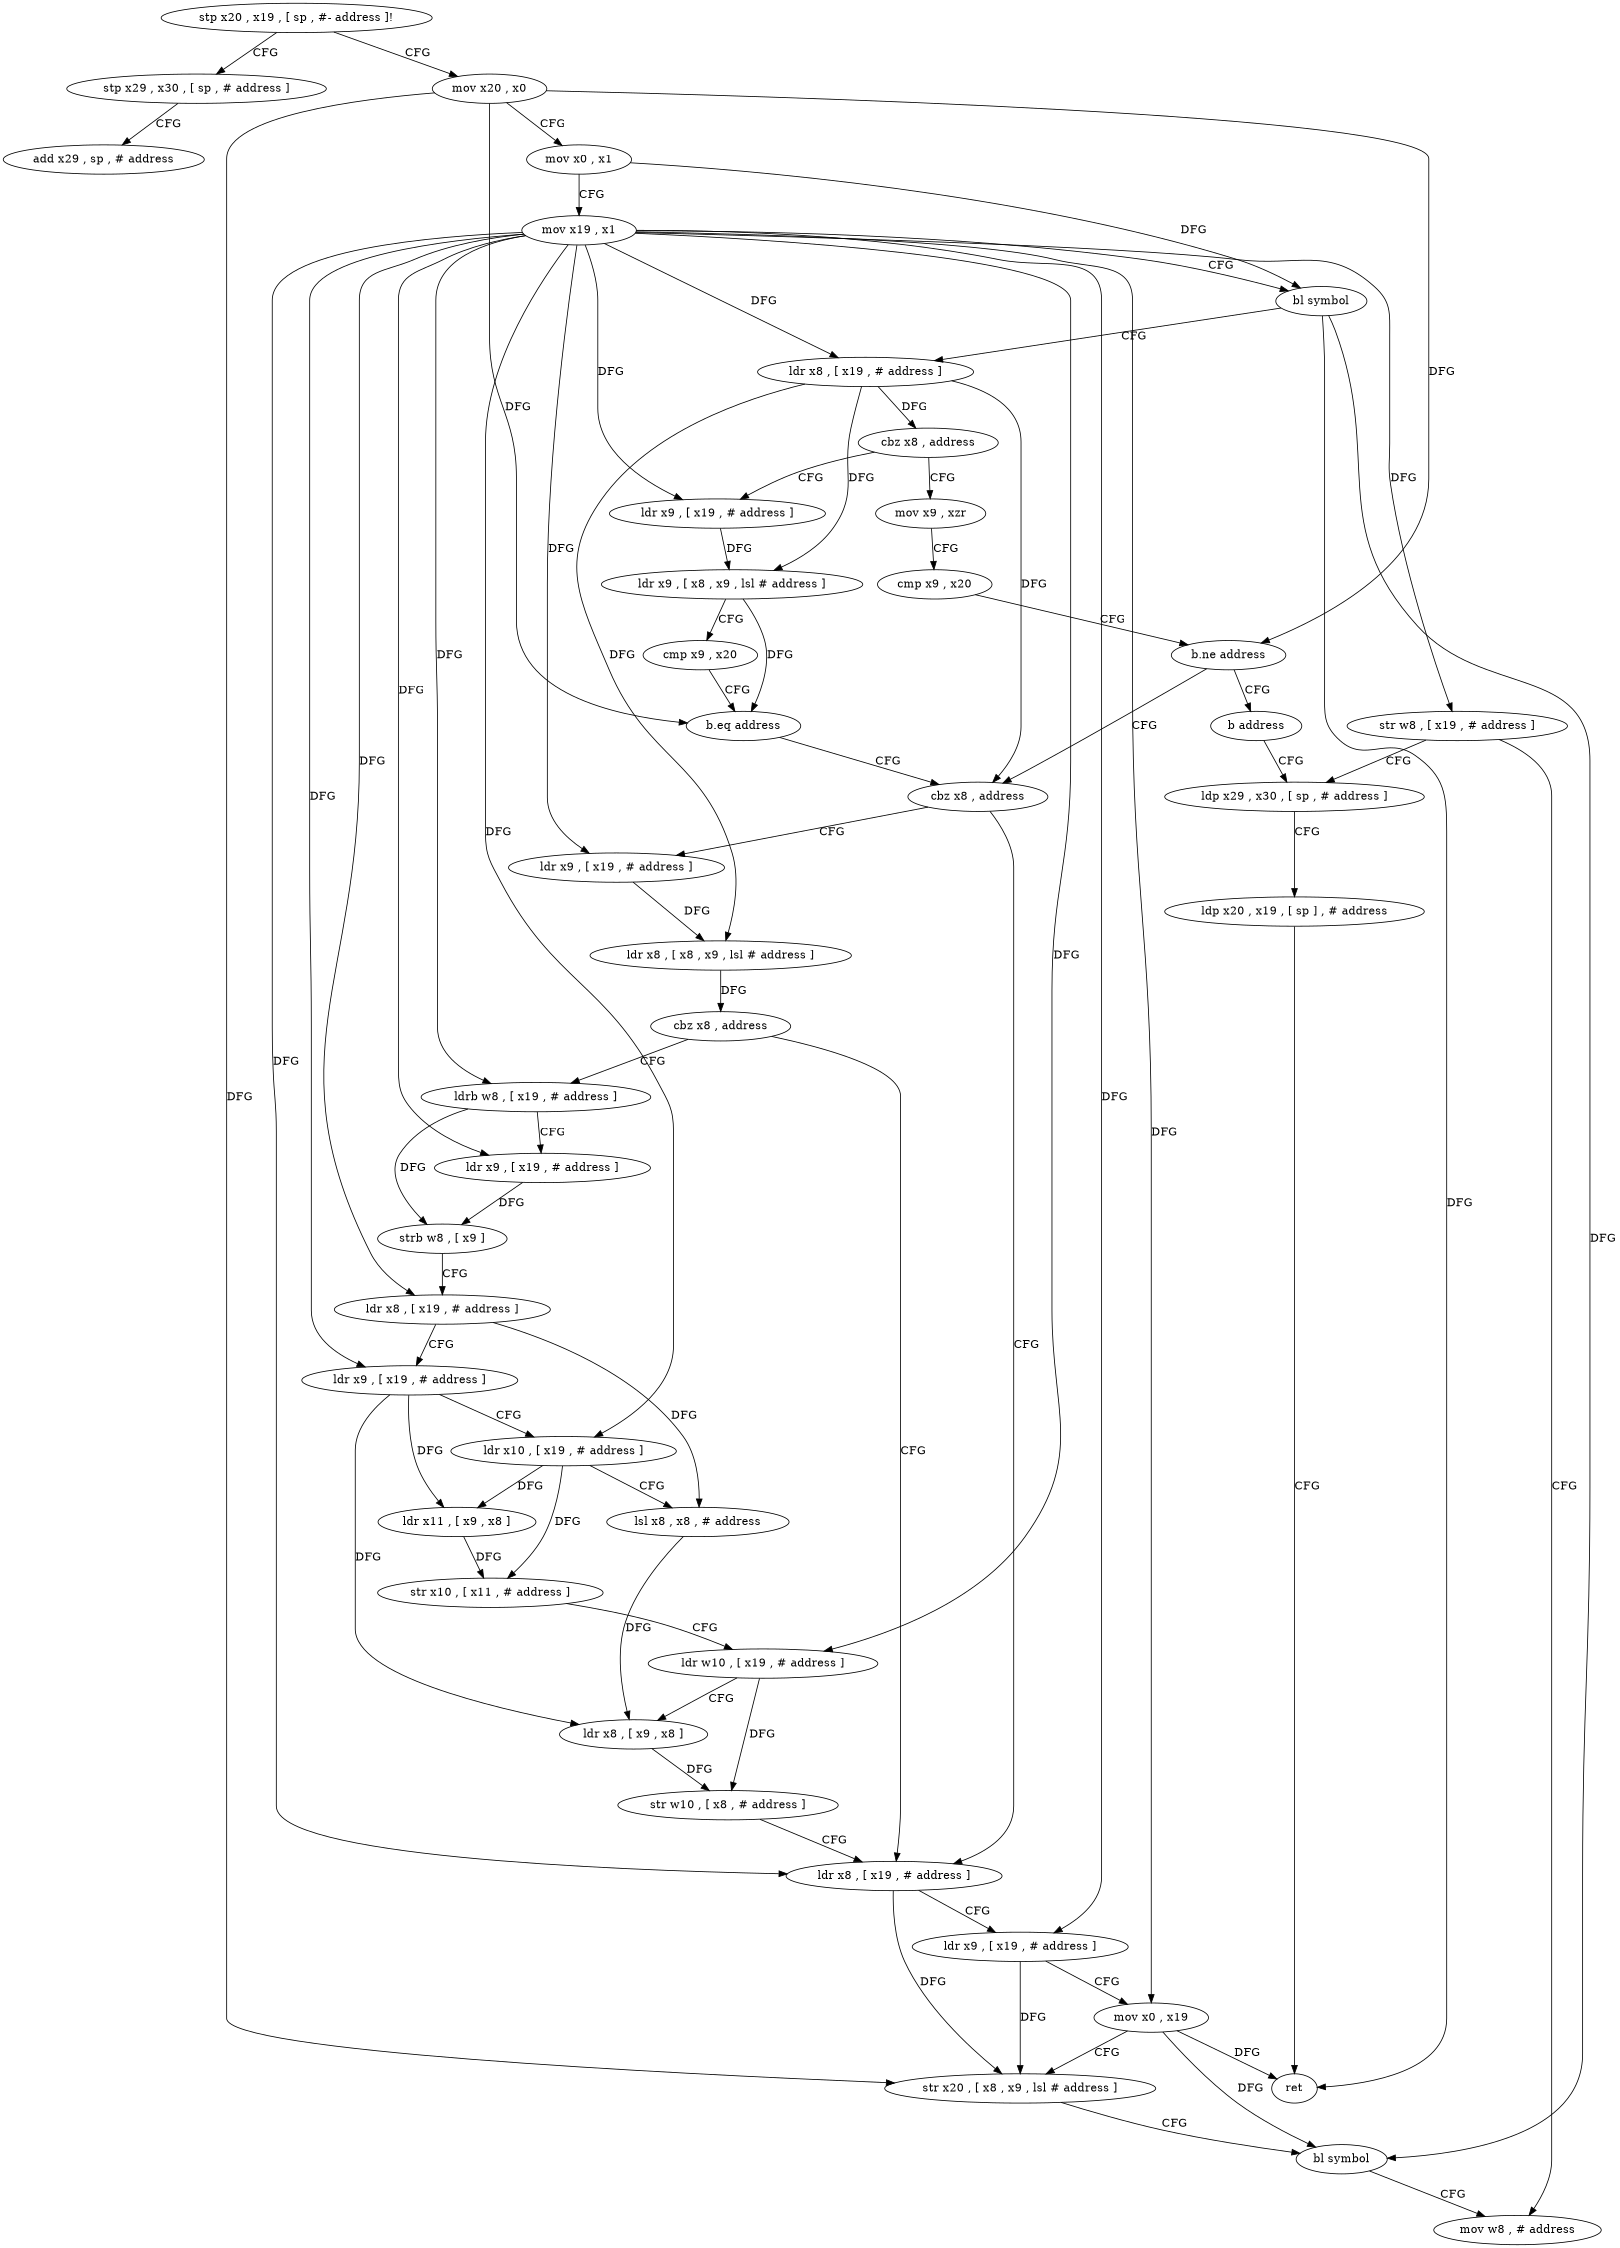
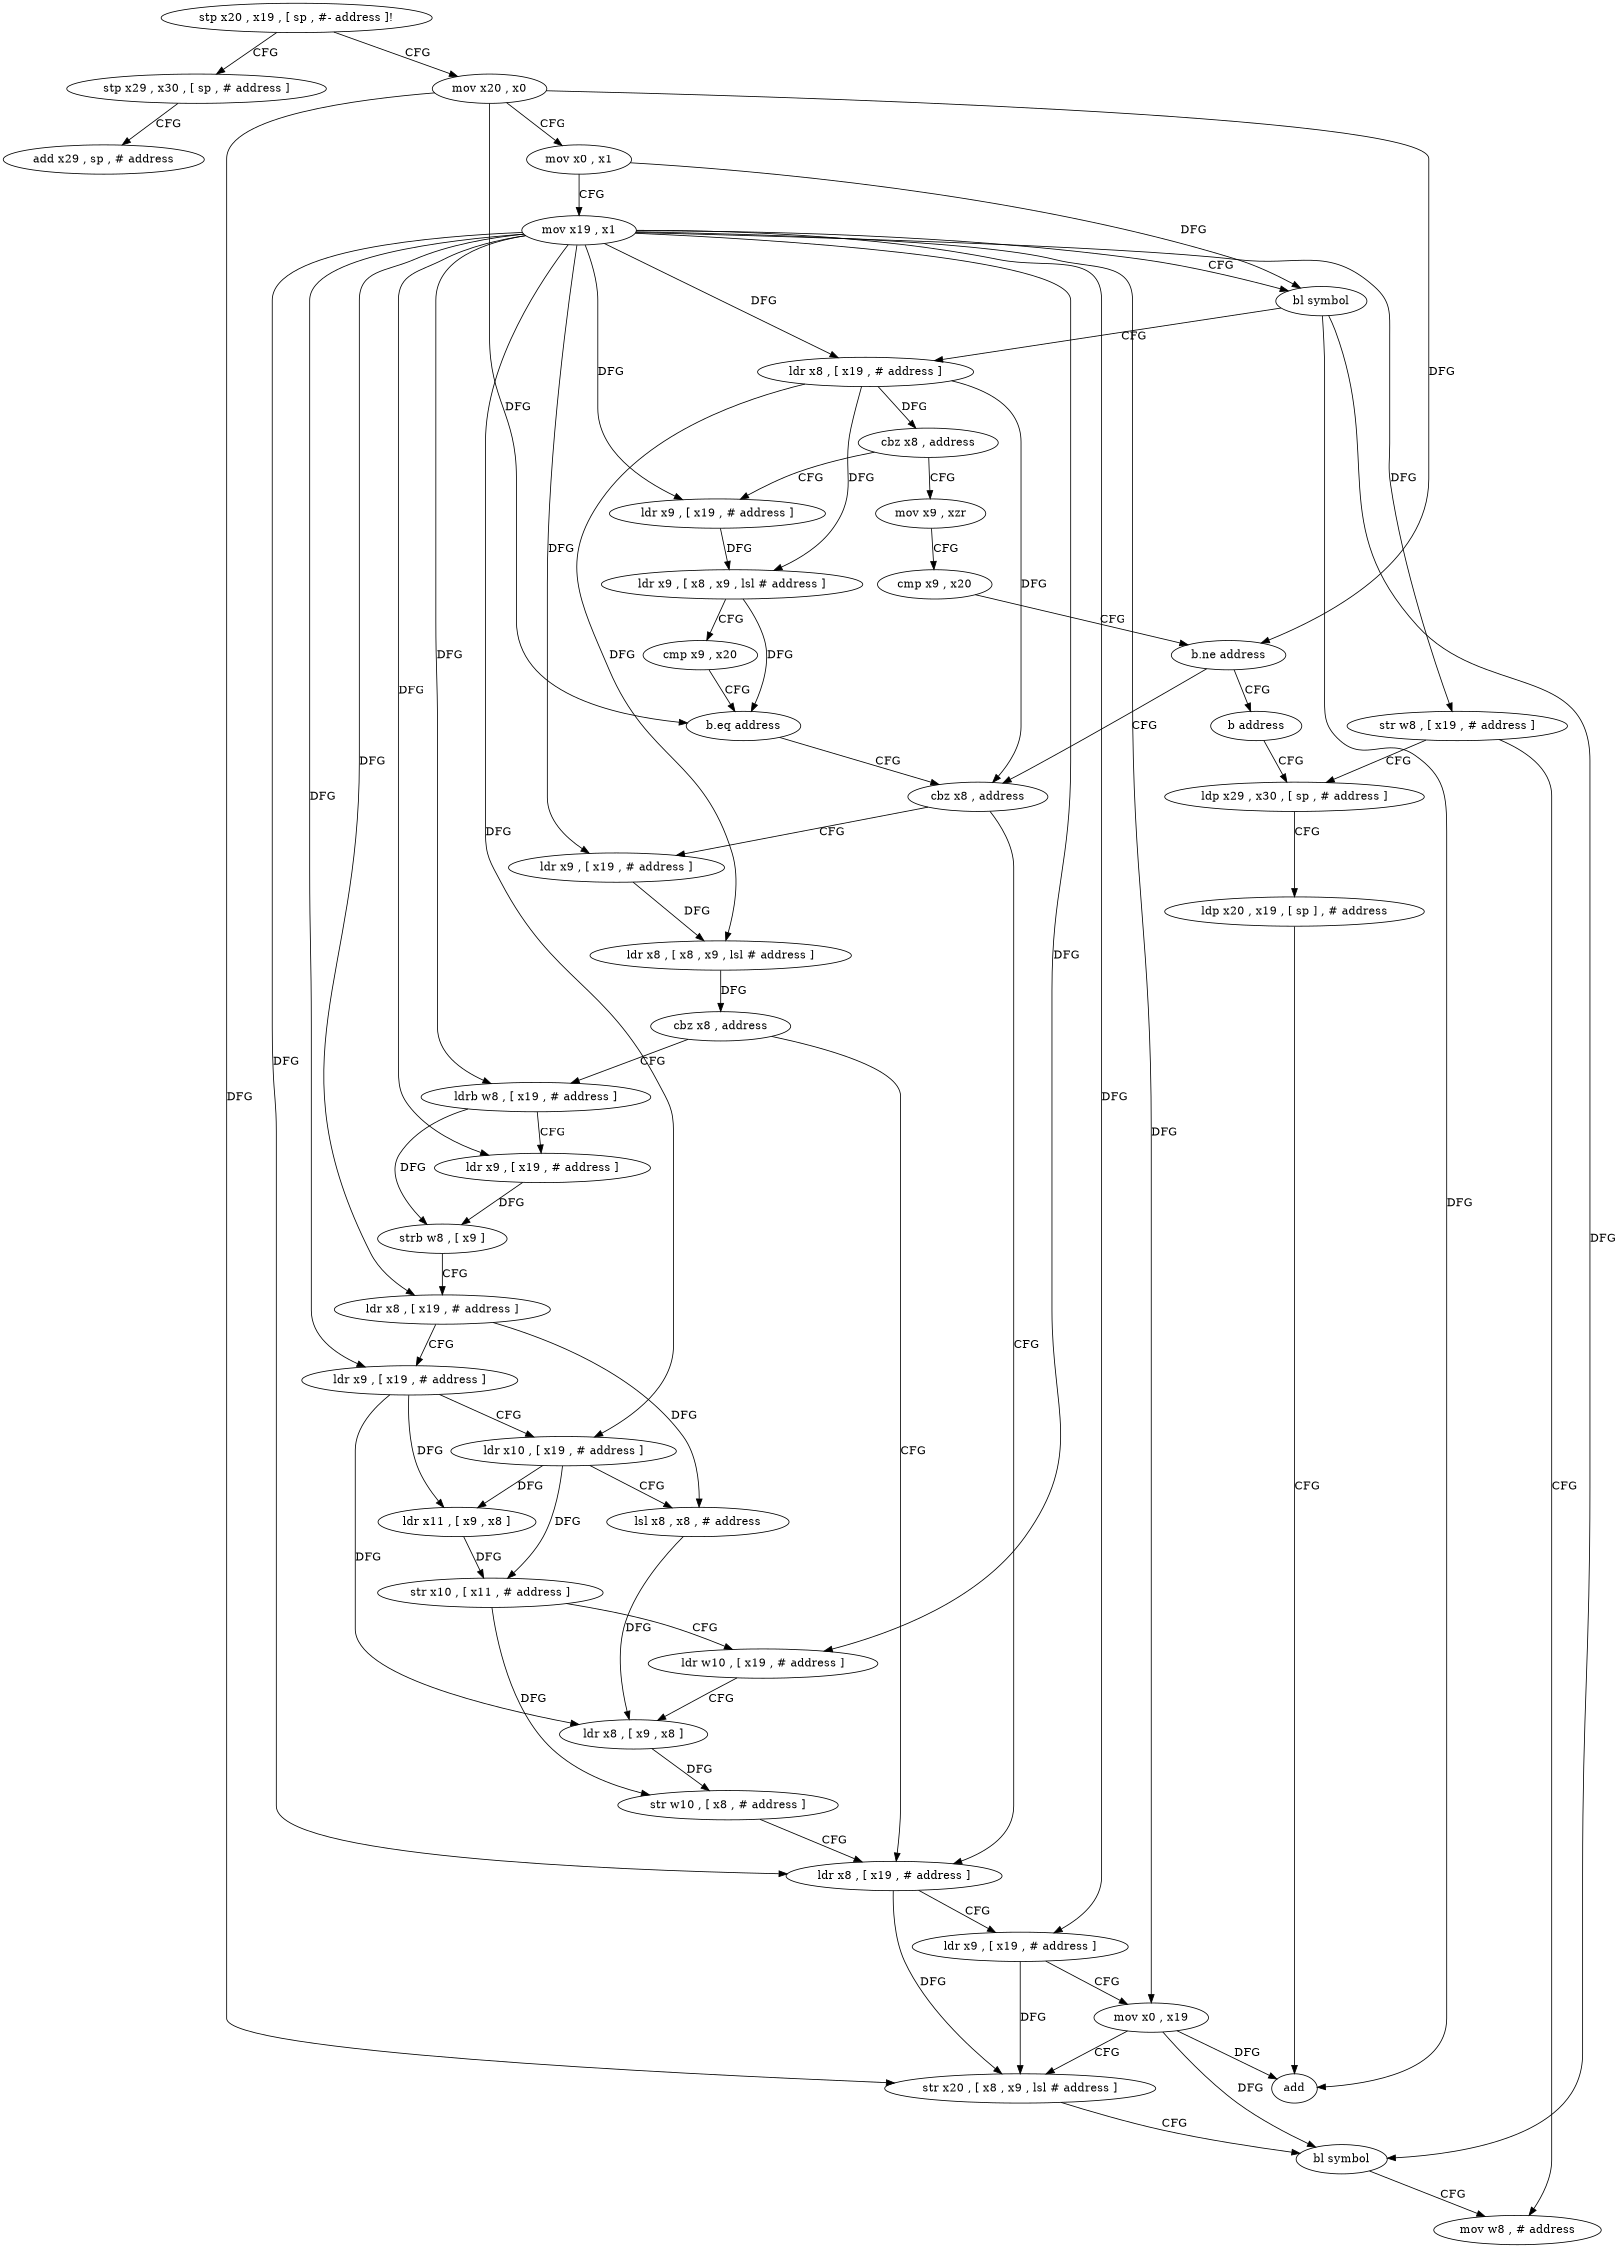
(747, 1730) -> (534, 1728)
(1294, 2088) -> (1294, 2088)
